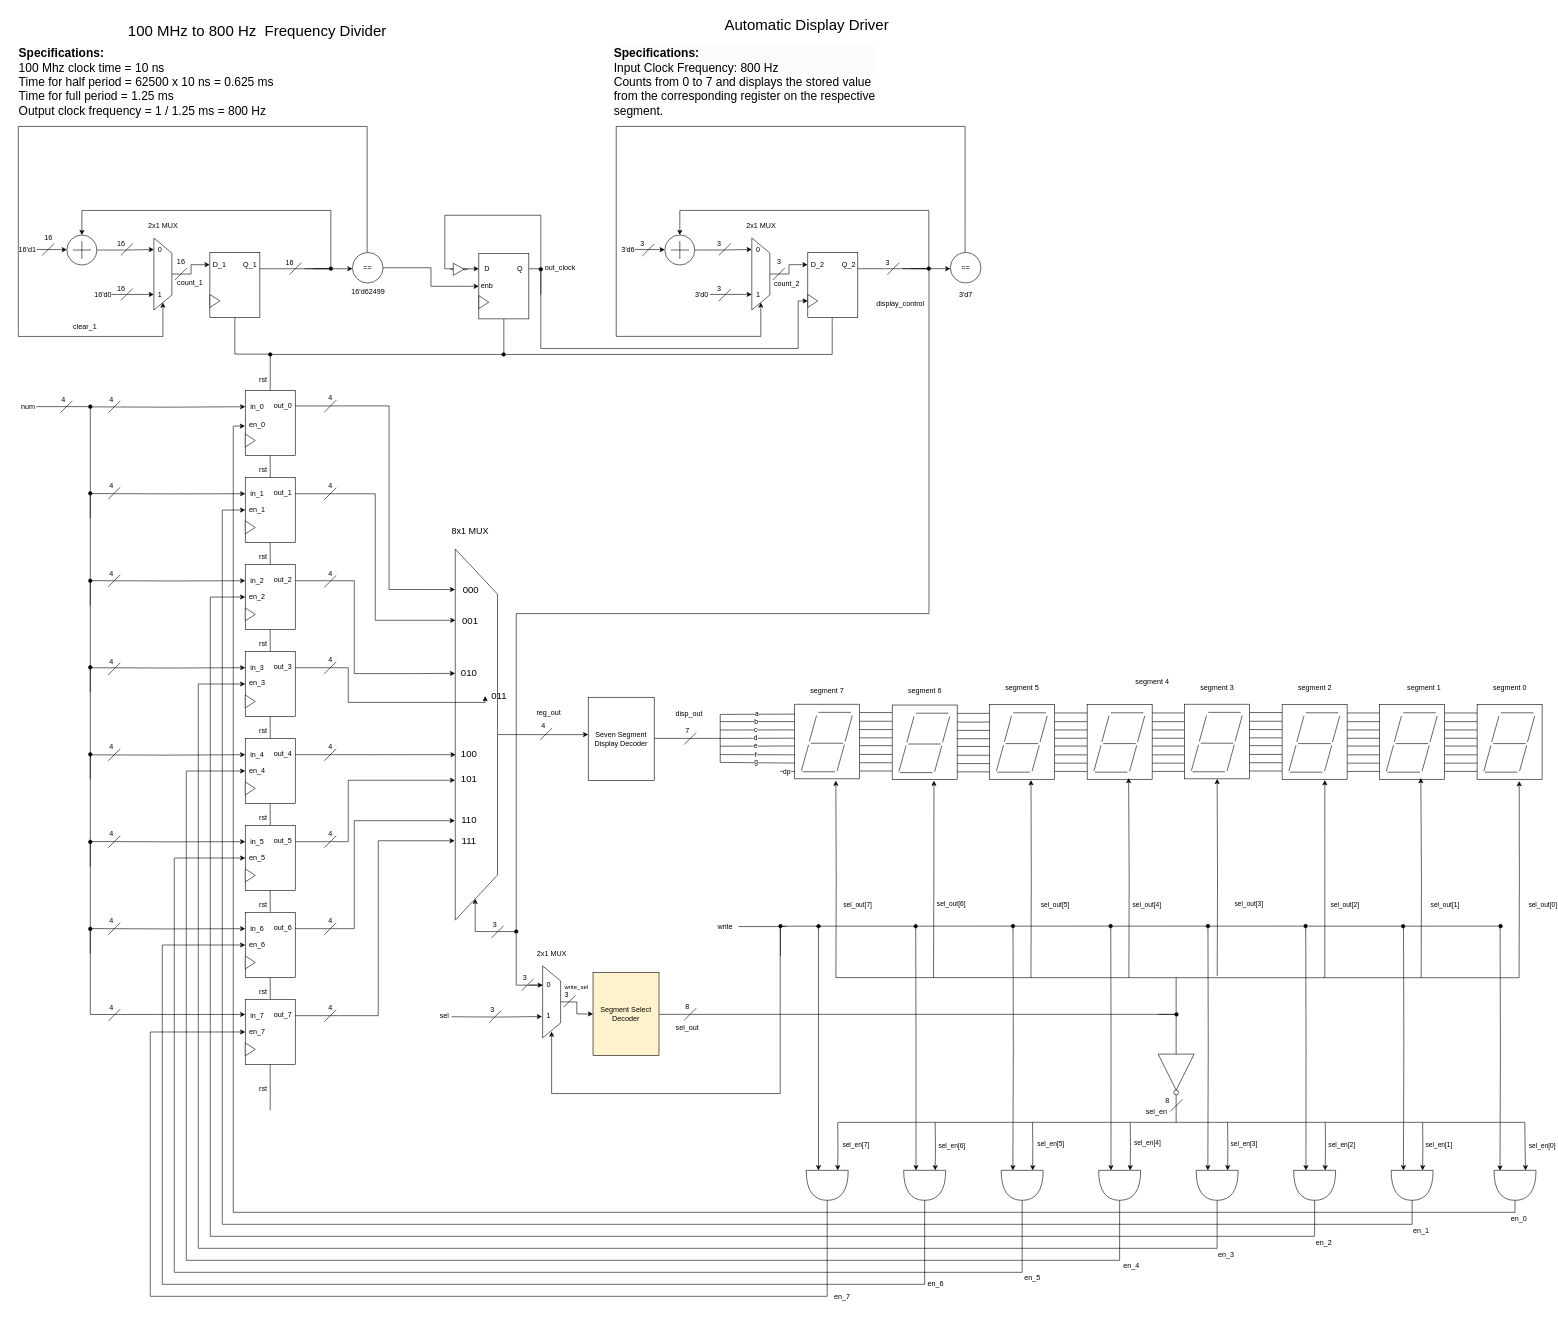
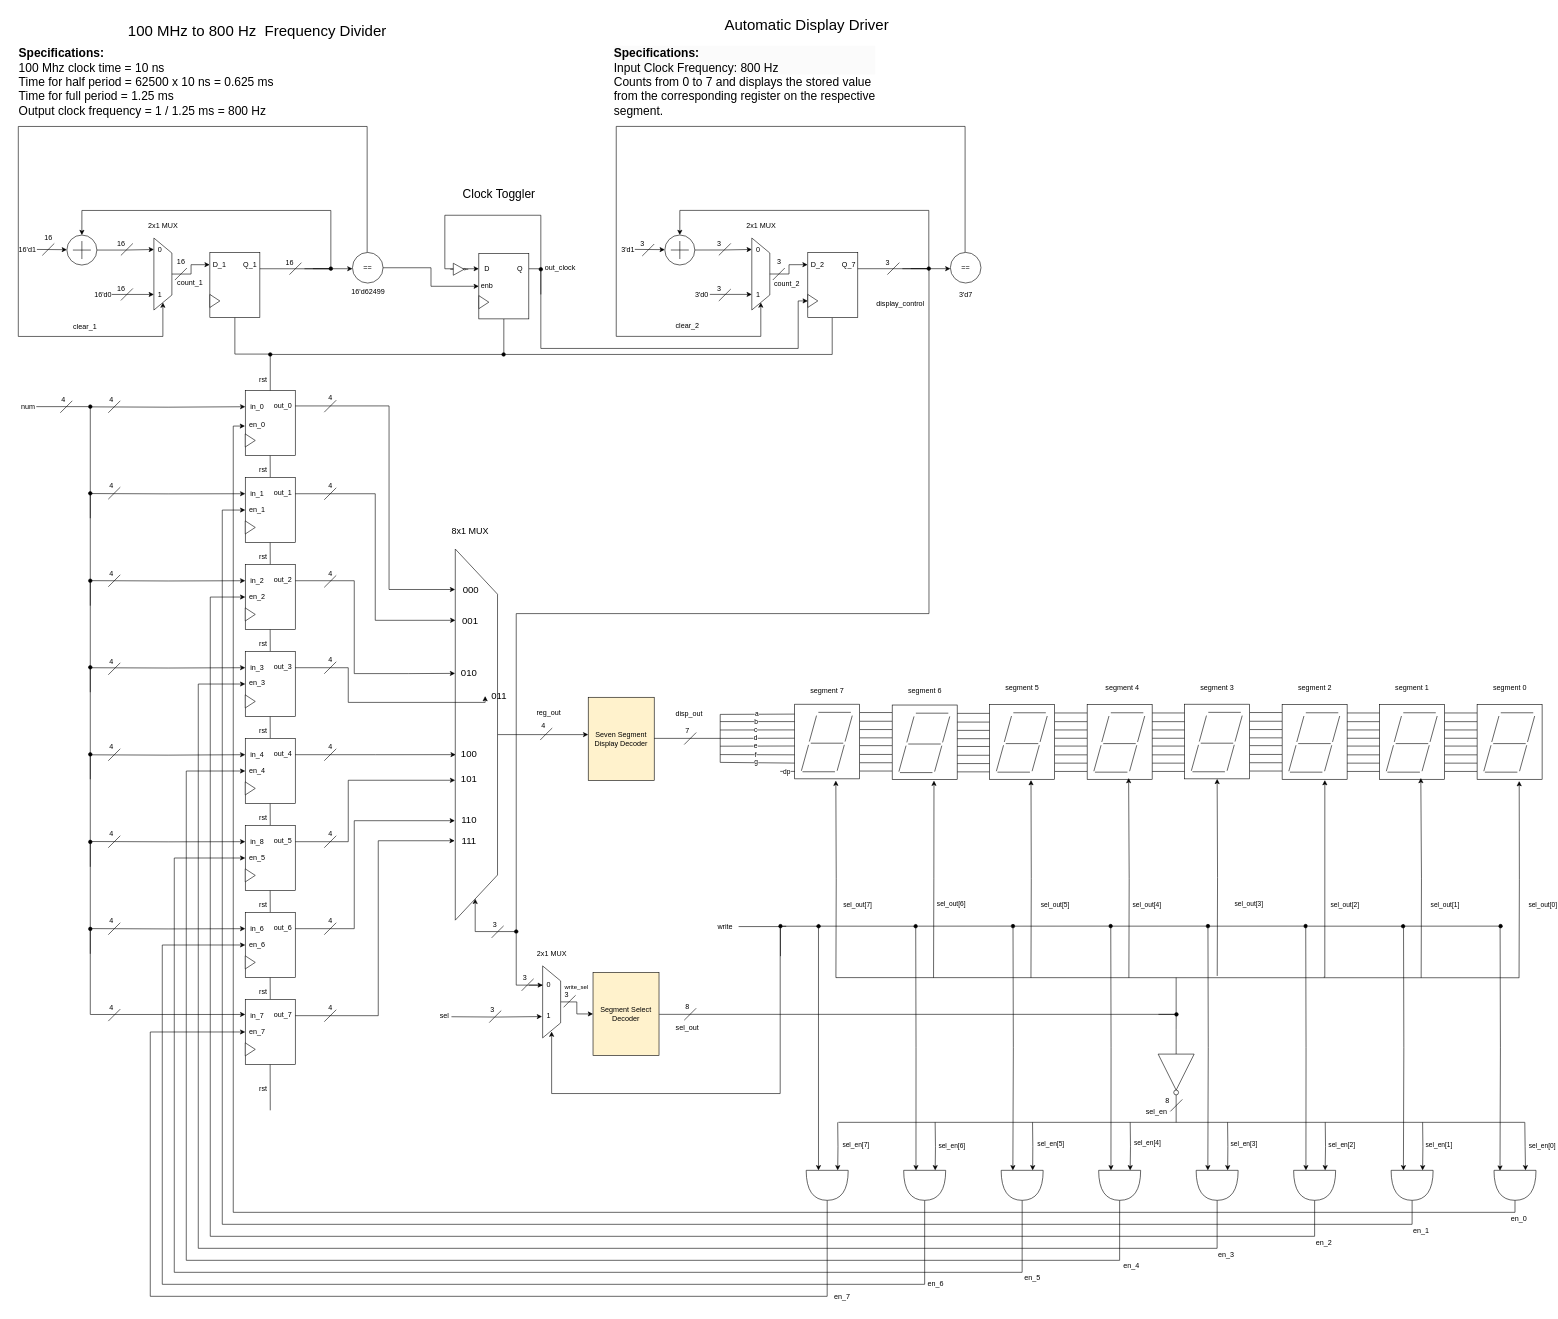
none -> (499, 193)
(628, 249) -> (628, 249)
(849, 265) -> (849, 265)
none -> (696, 330)
(1152, 682) -> (1122, 688)
(1424, 688) -> (1412, 688)
(621, 739) -> (621, 739)
(257, 842) -> (257, 842)
